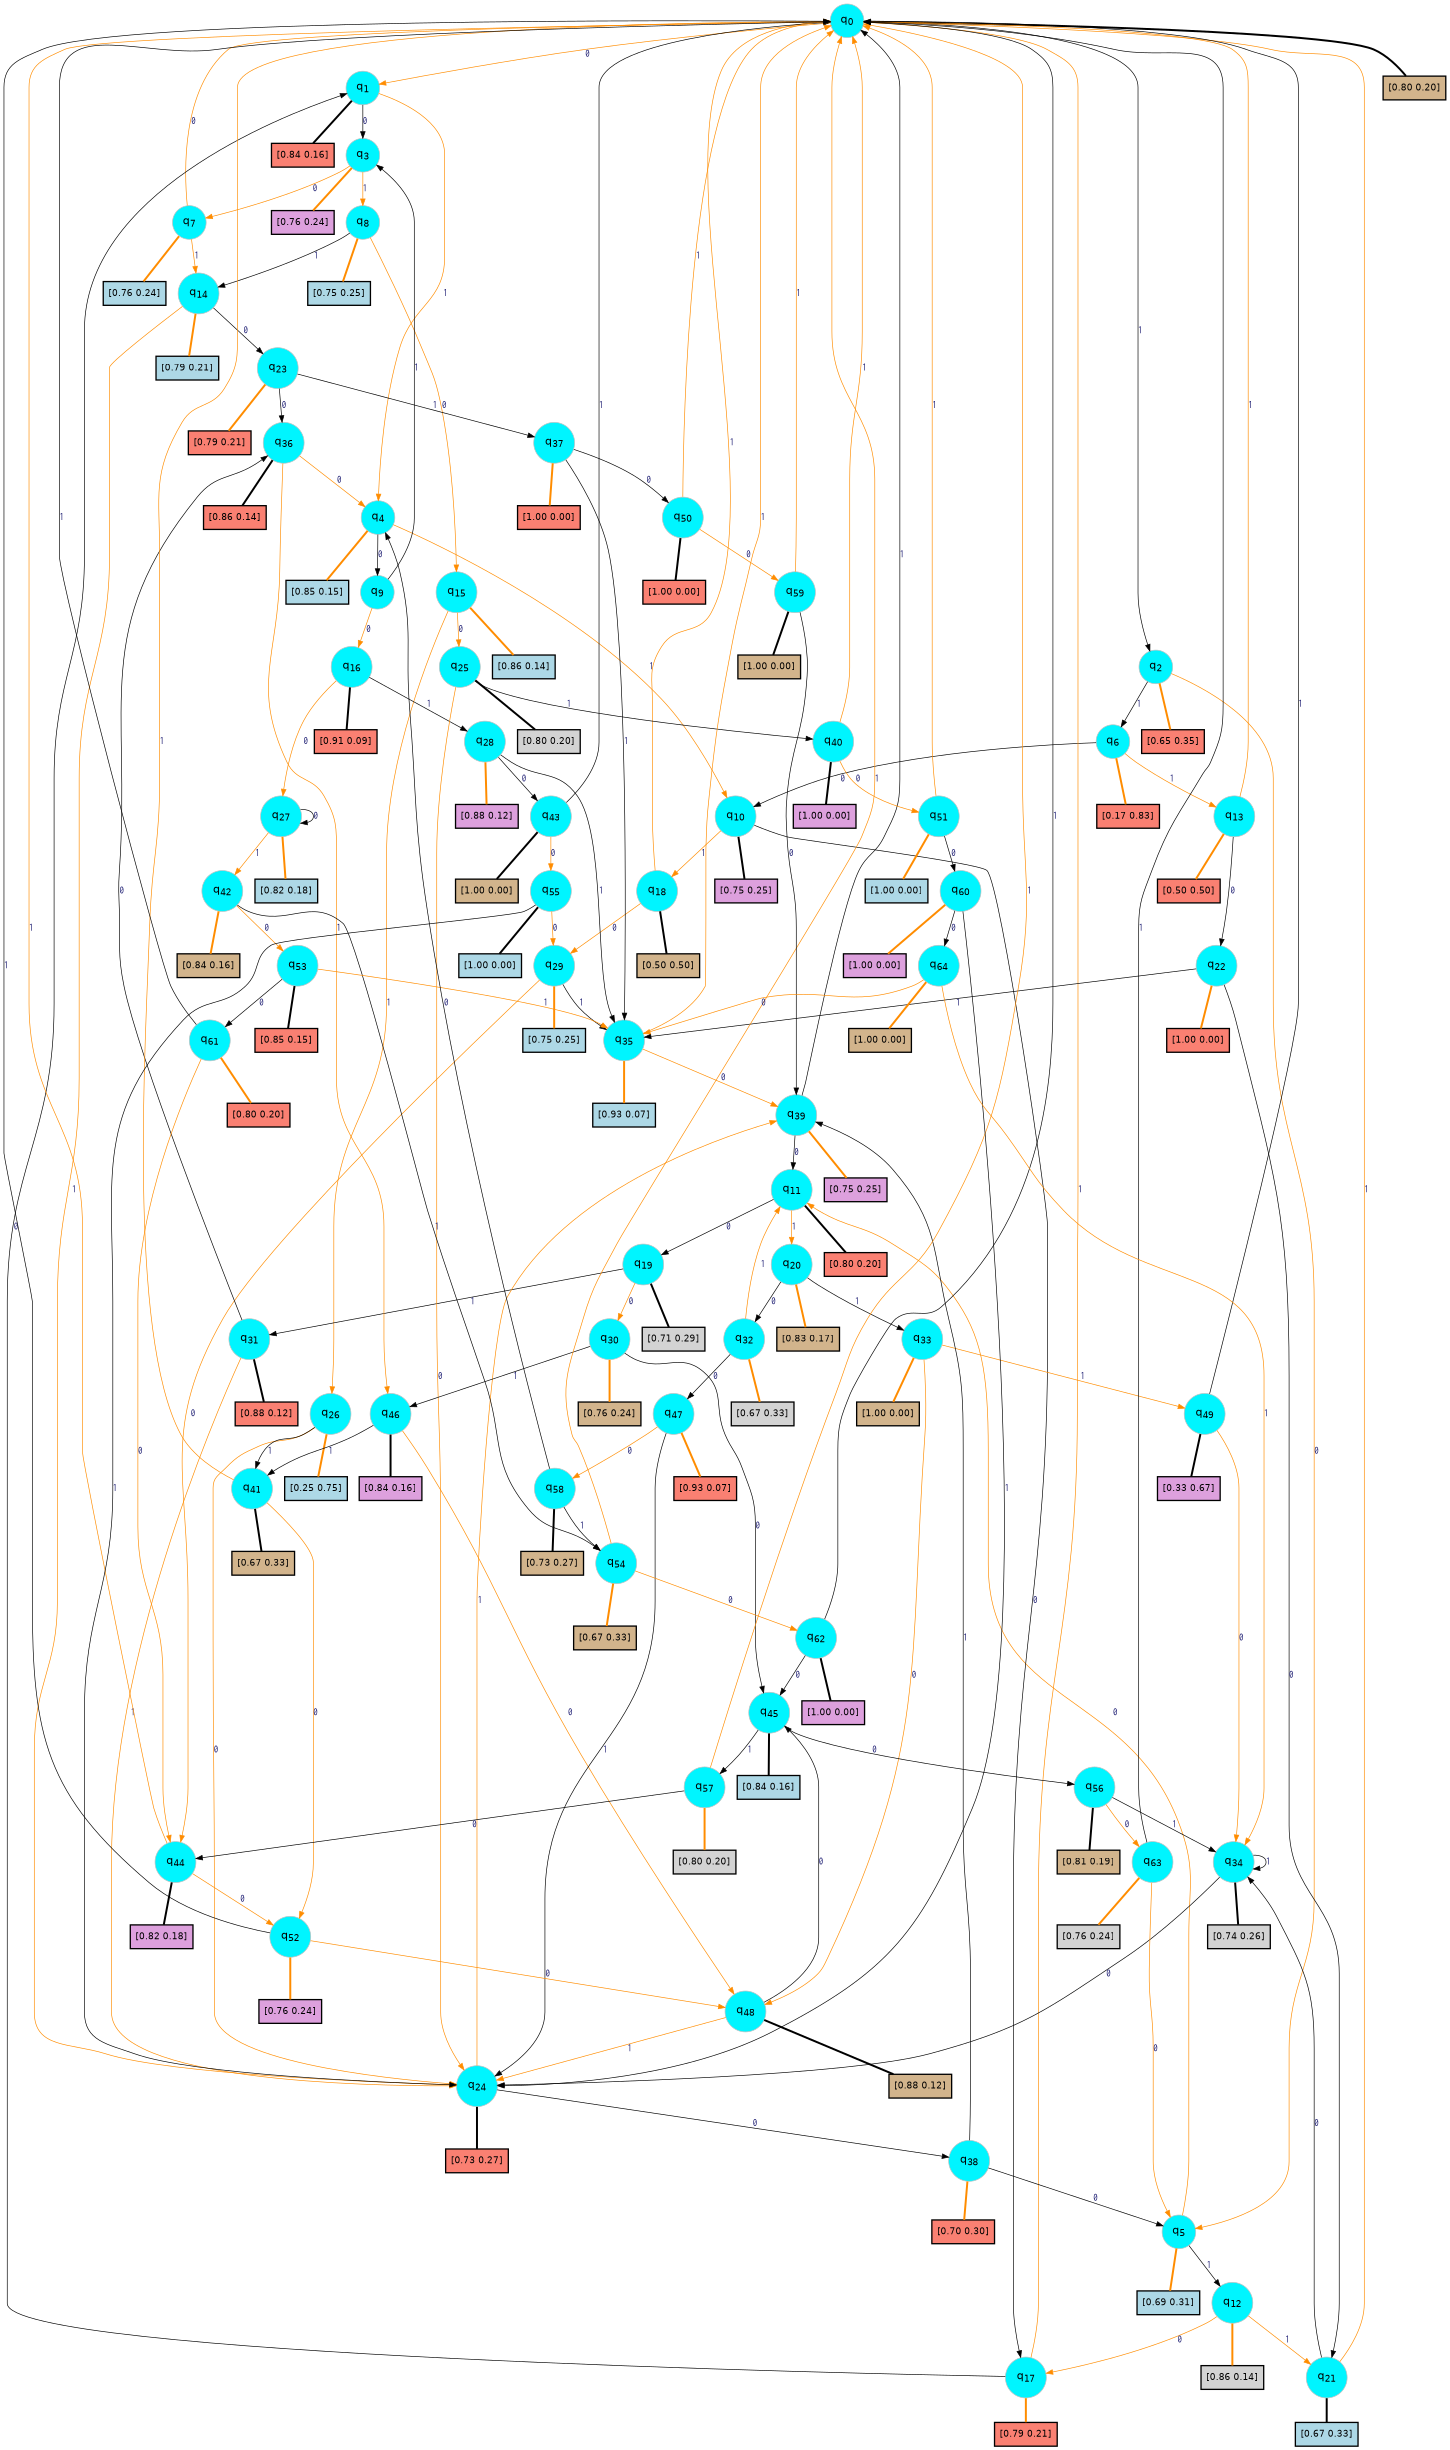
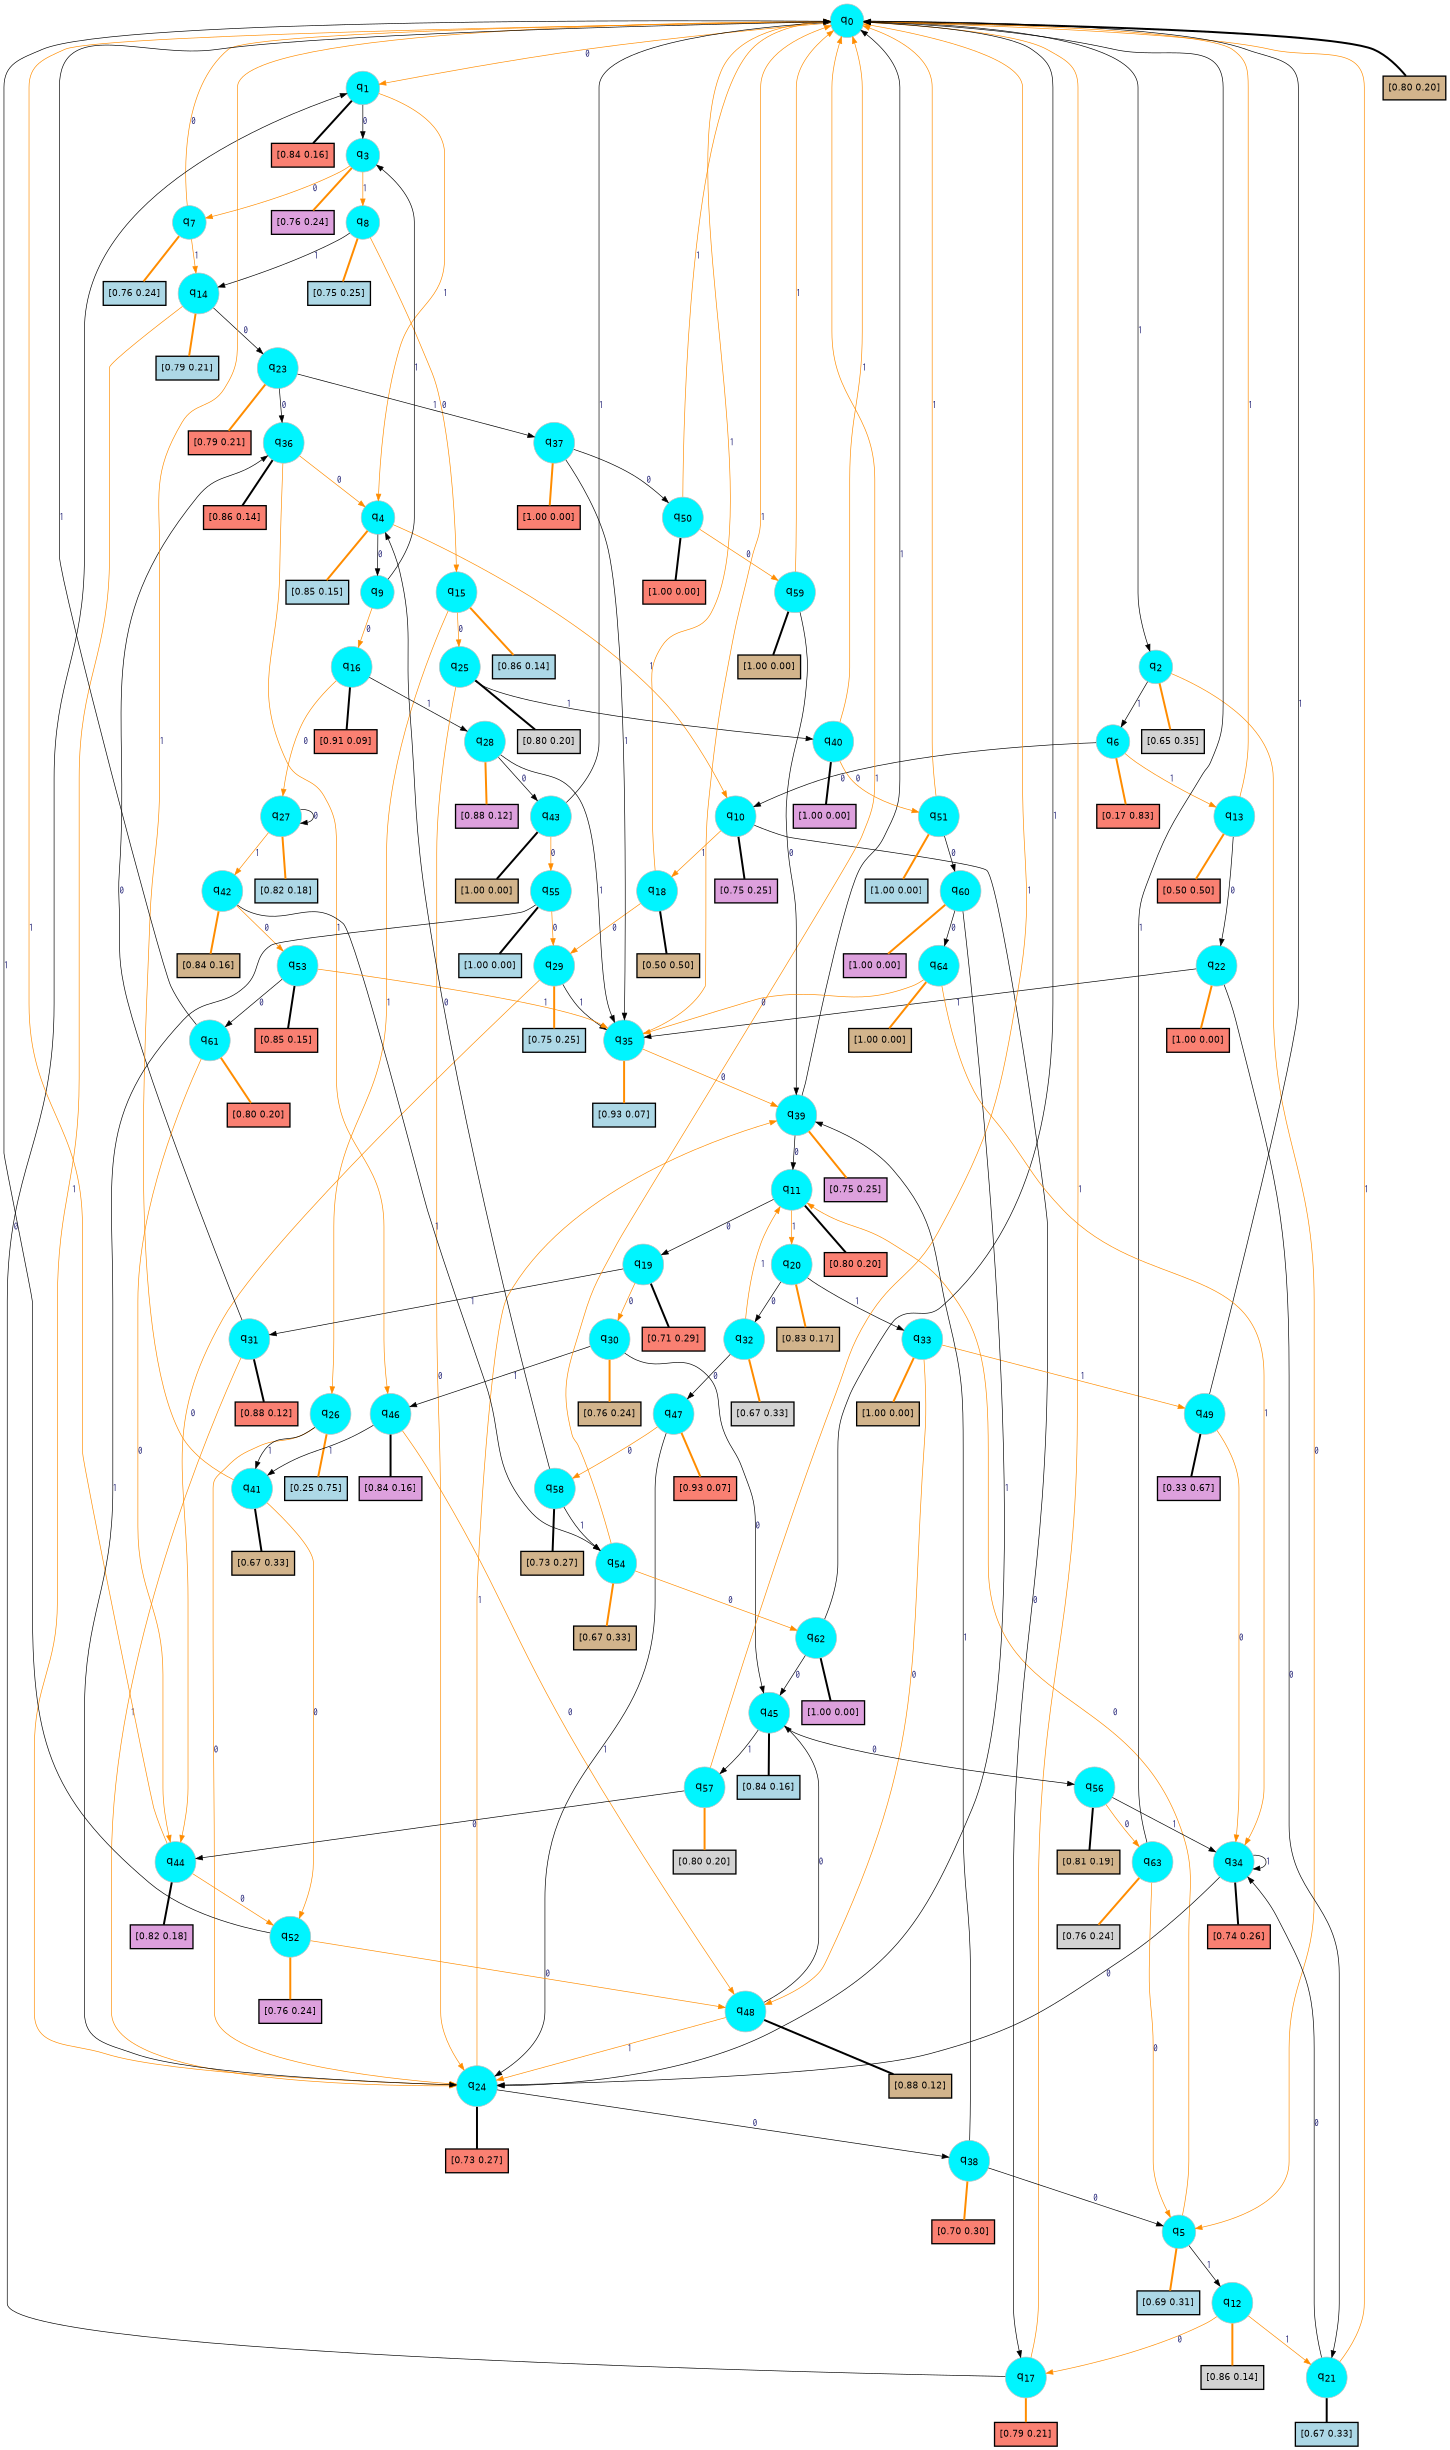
(1173, 742) -> (1173, 742)
(674, 1339) -> (674, 1339)
(1239, 1937) -> (1239, 1937)
